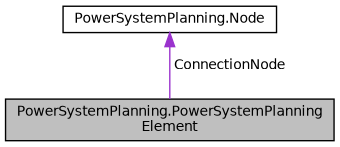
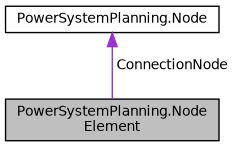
(170, 120) -> (112, 120)
